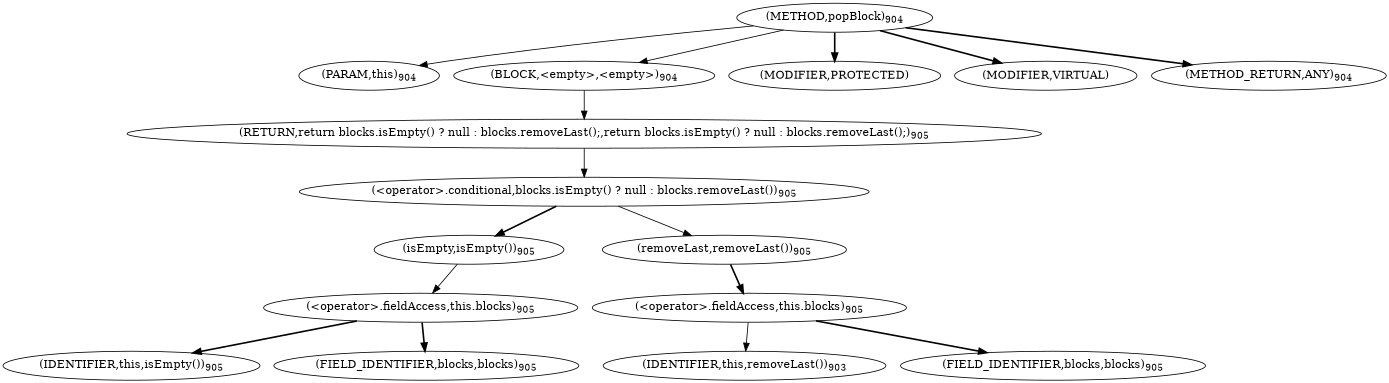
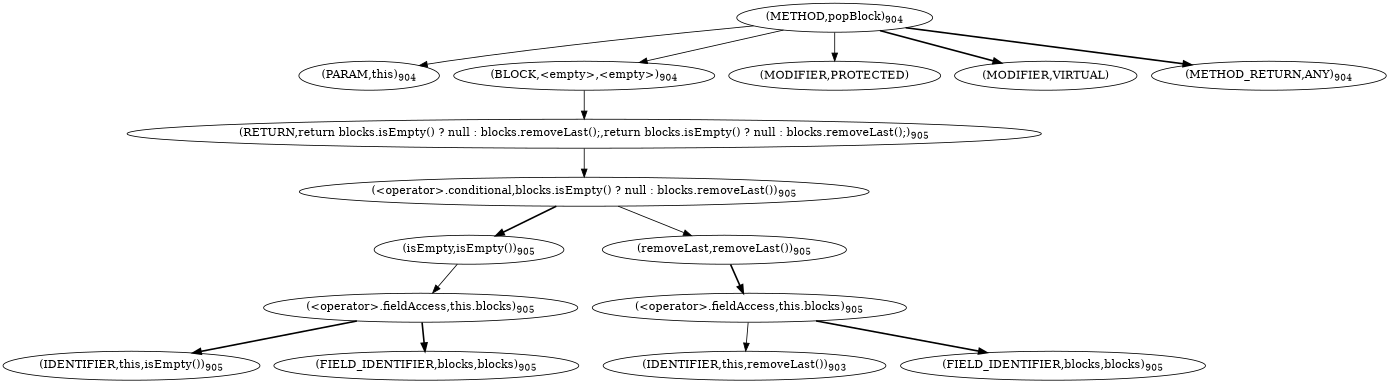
(835, 43) -> (835, 43)
